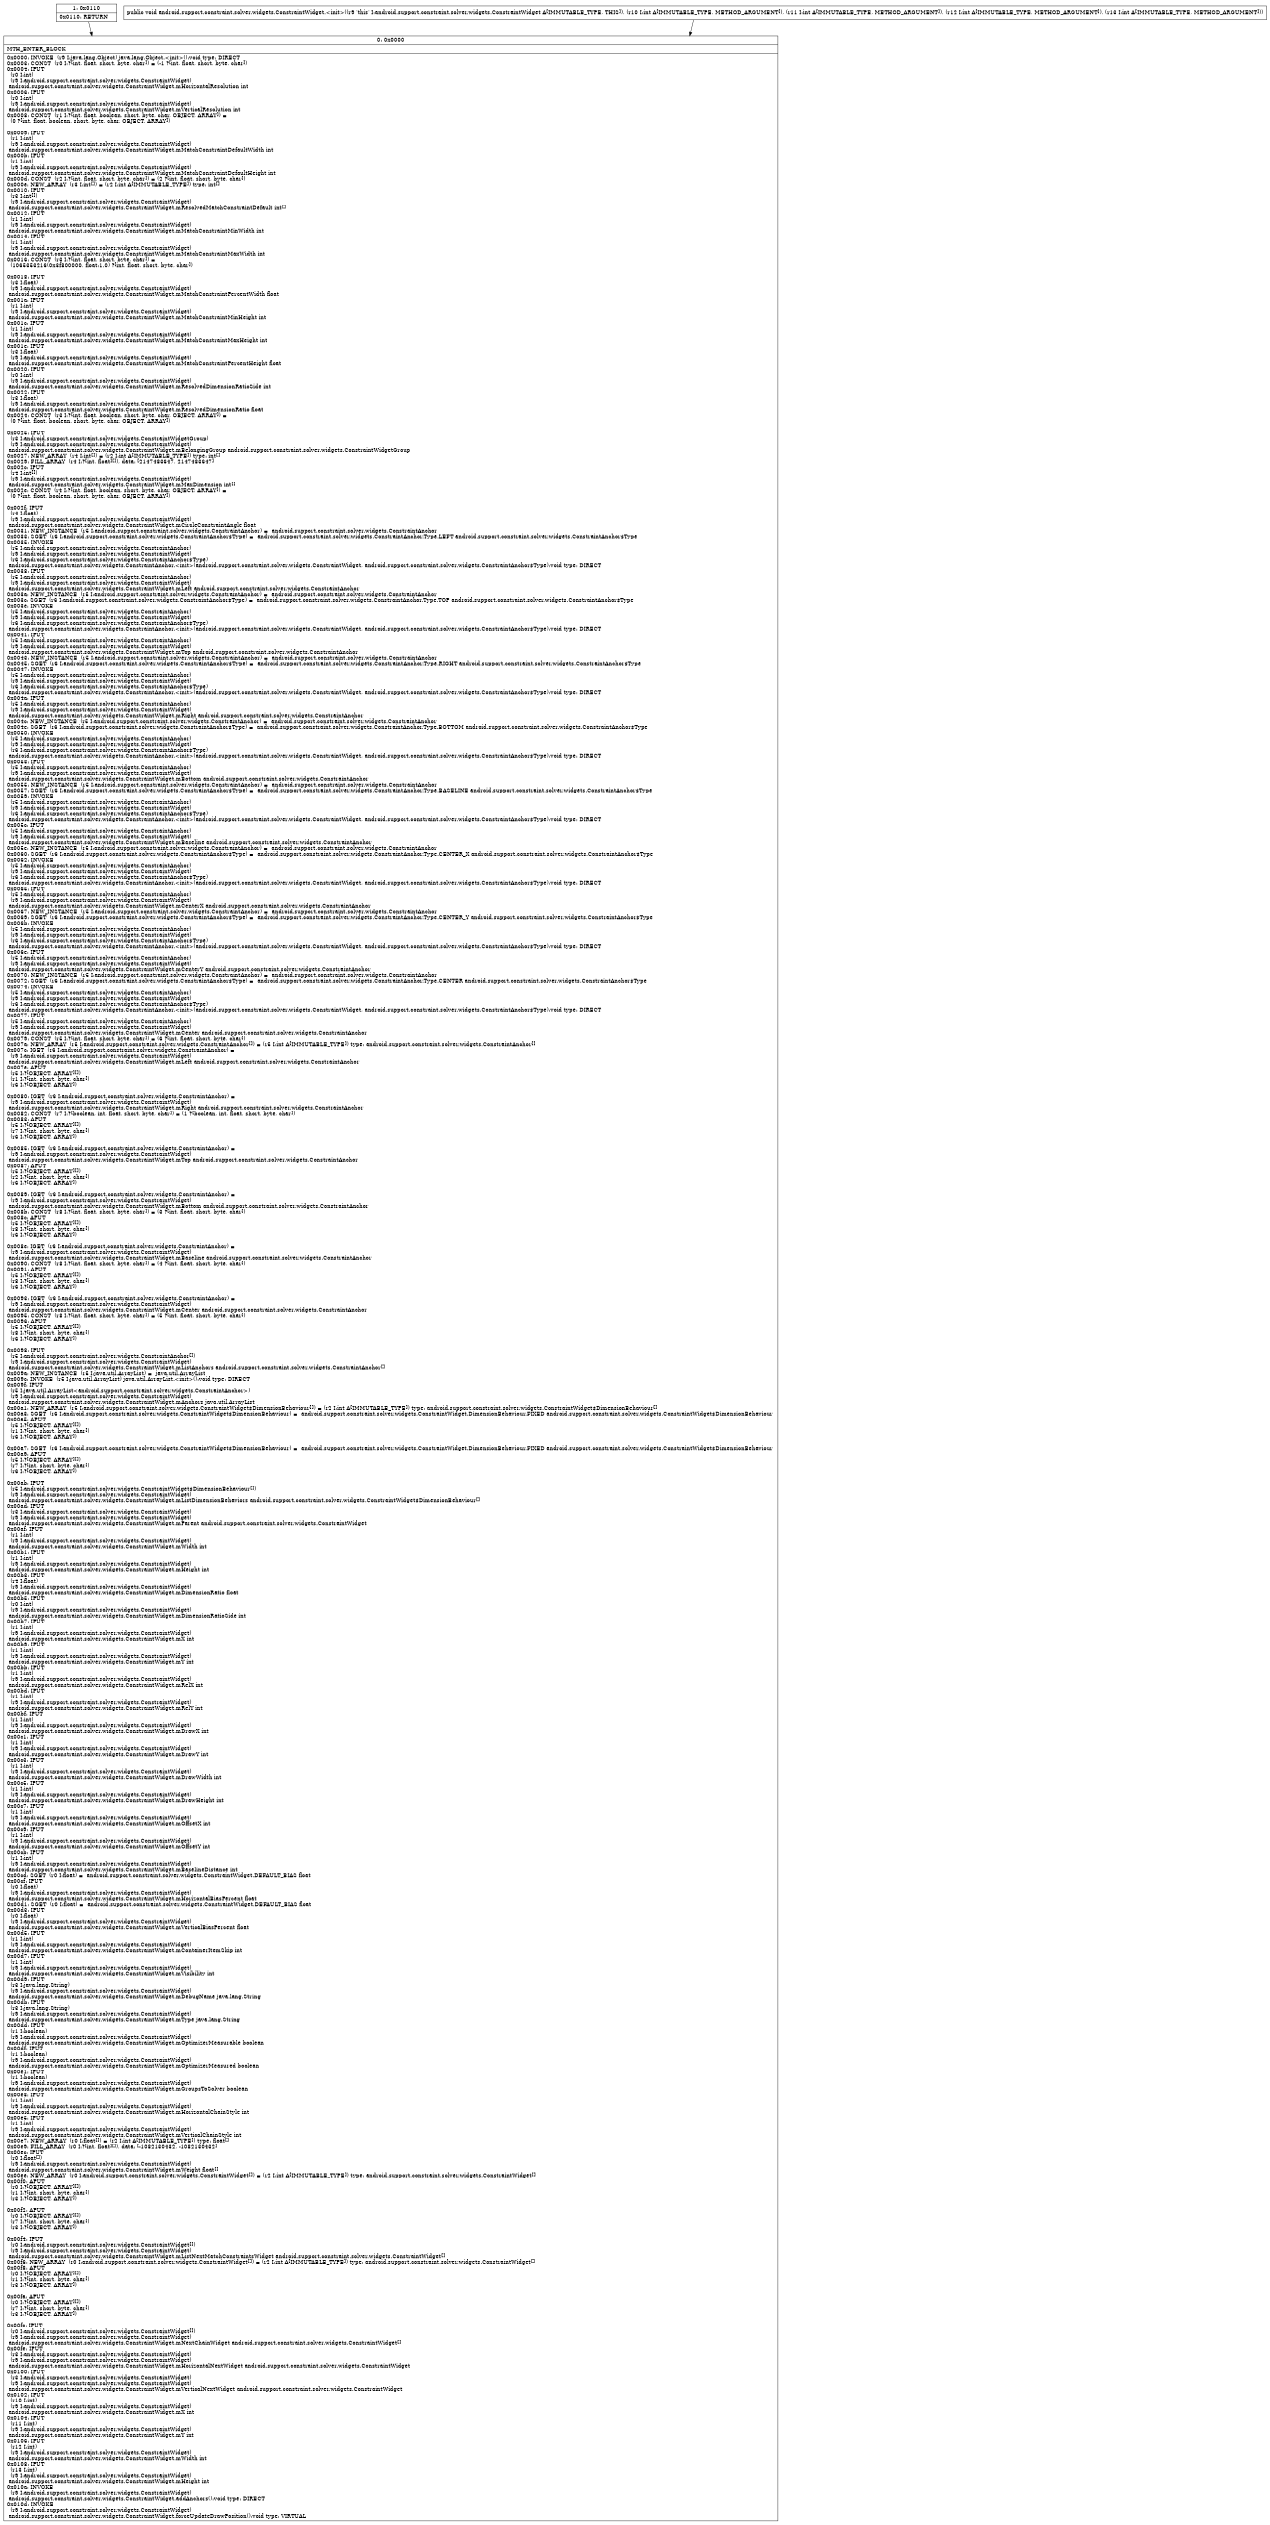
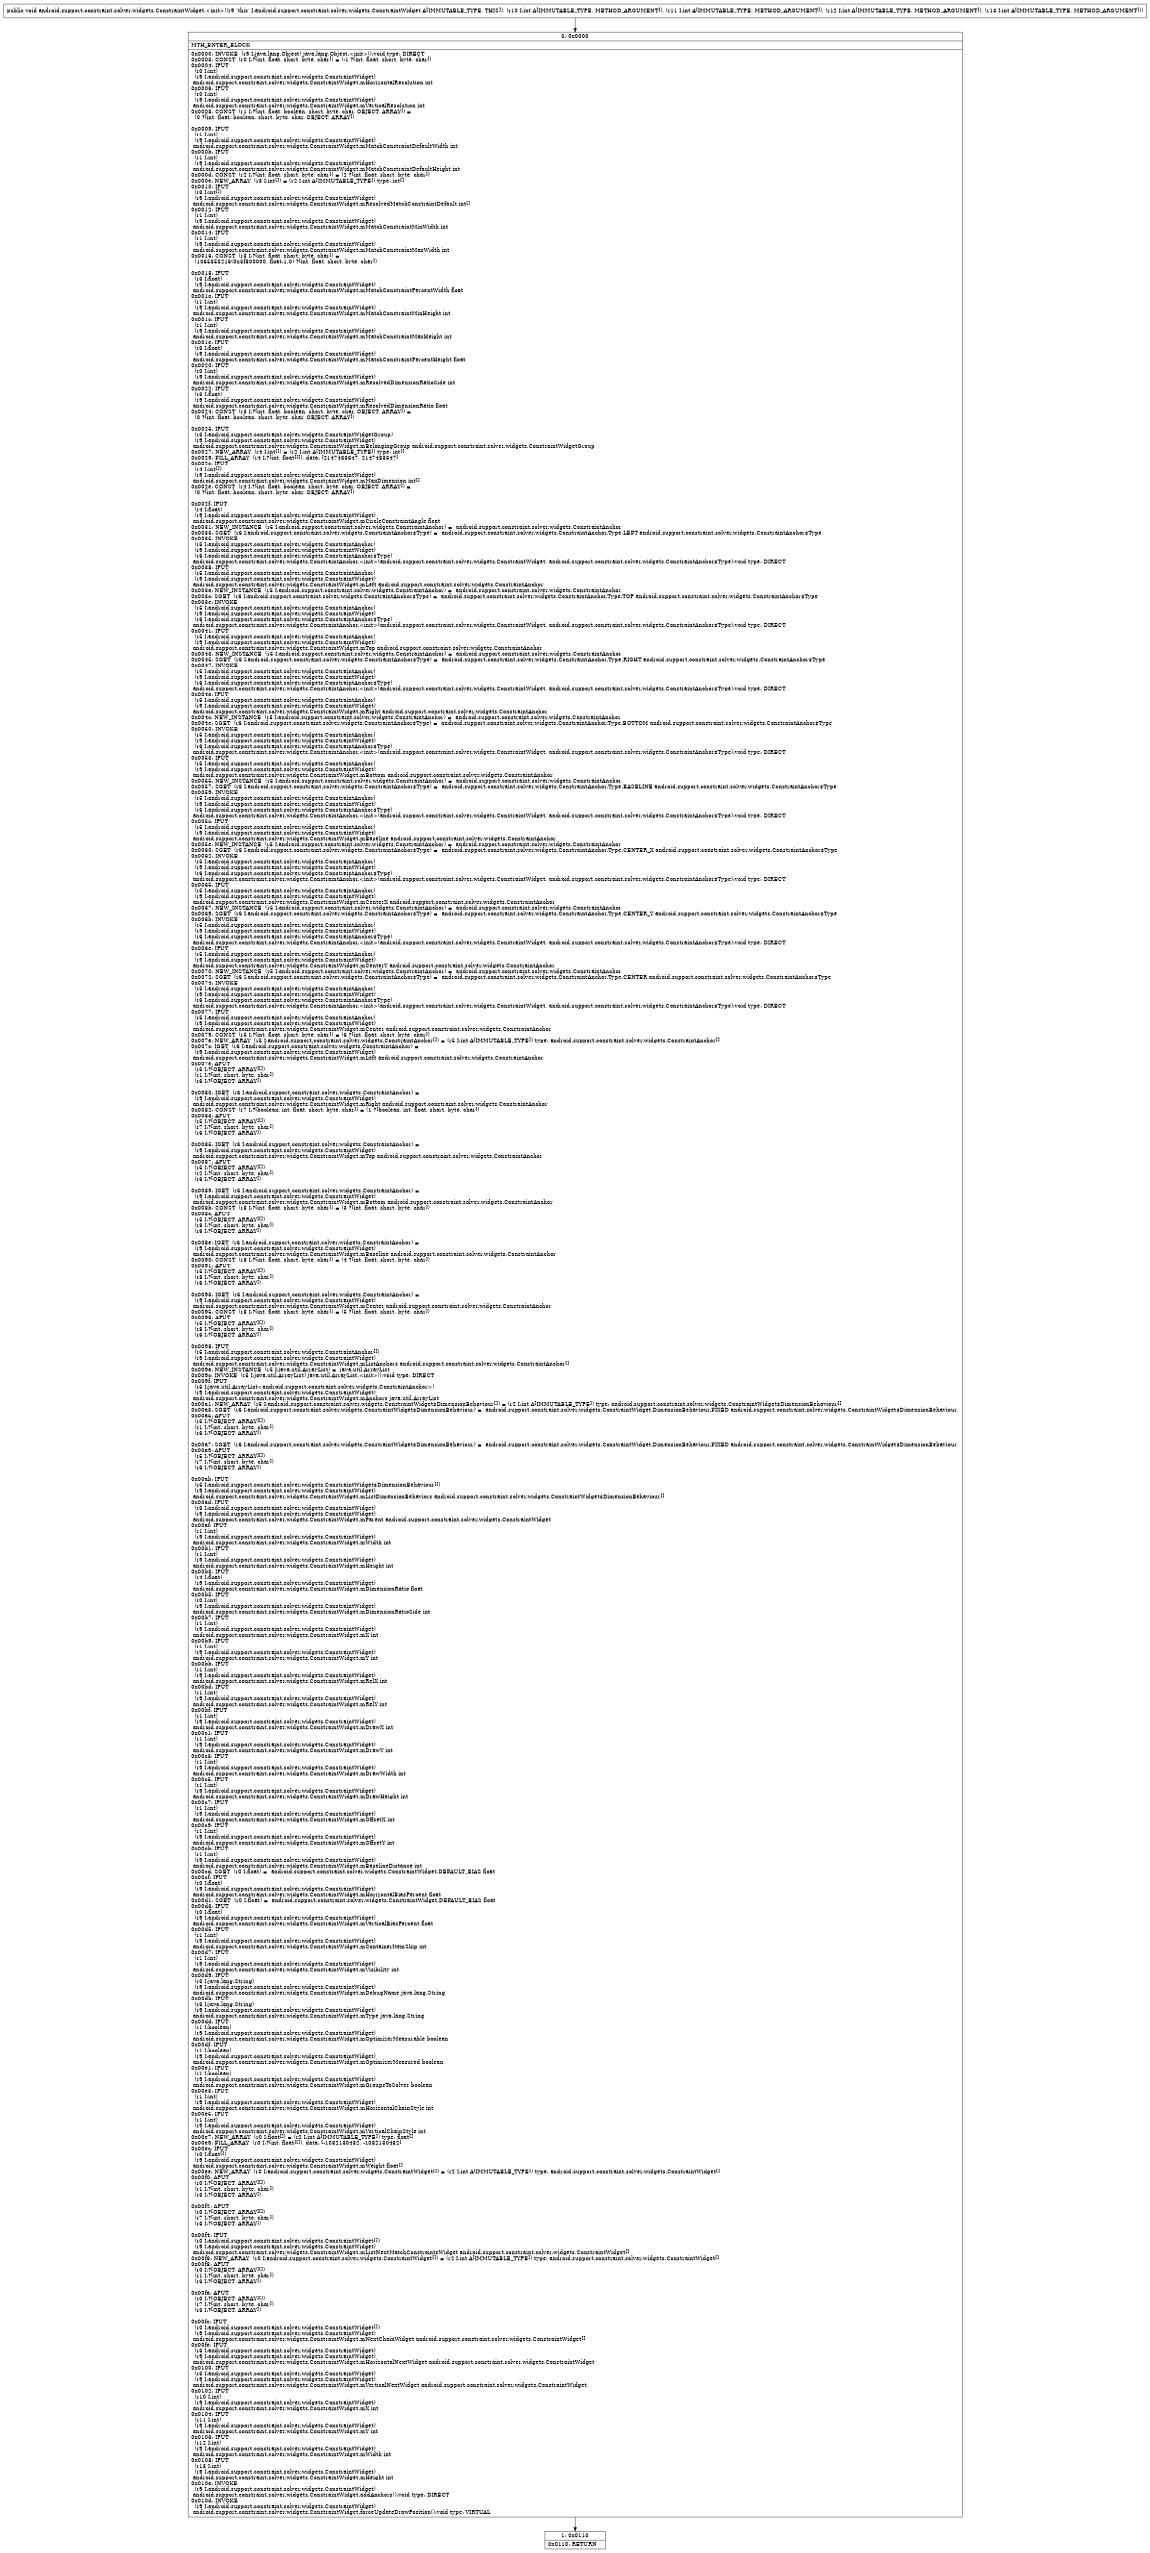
(90, 27) -> (575, 2522)
